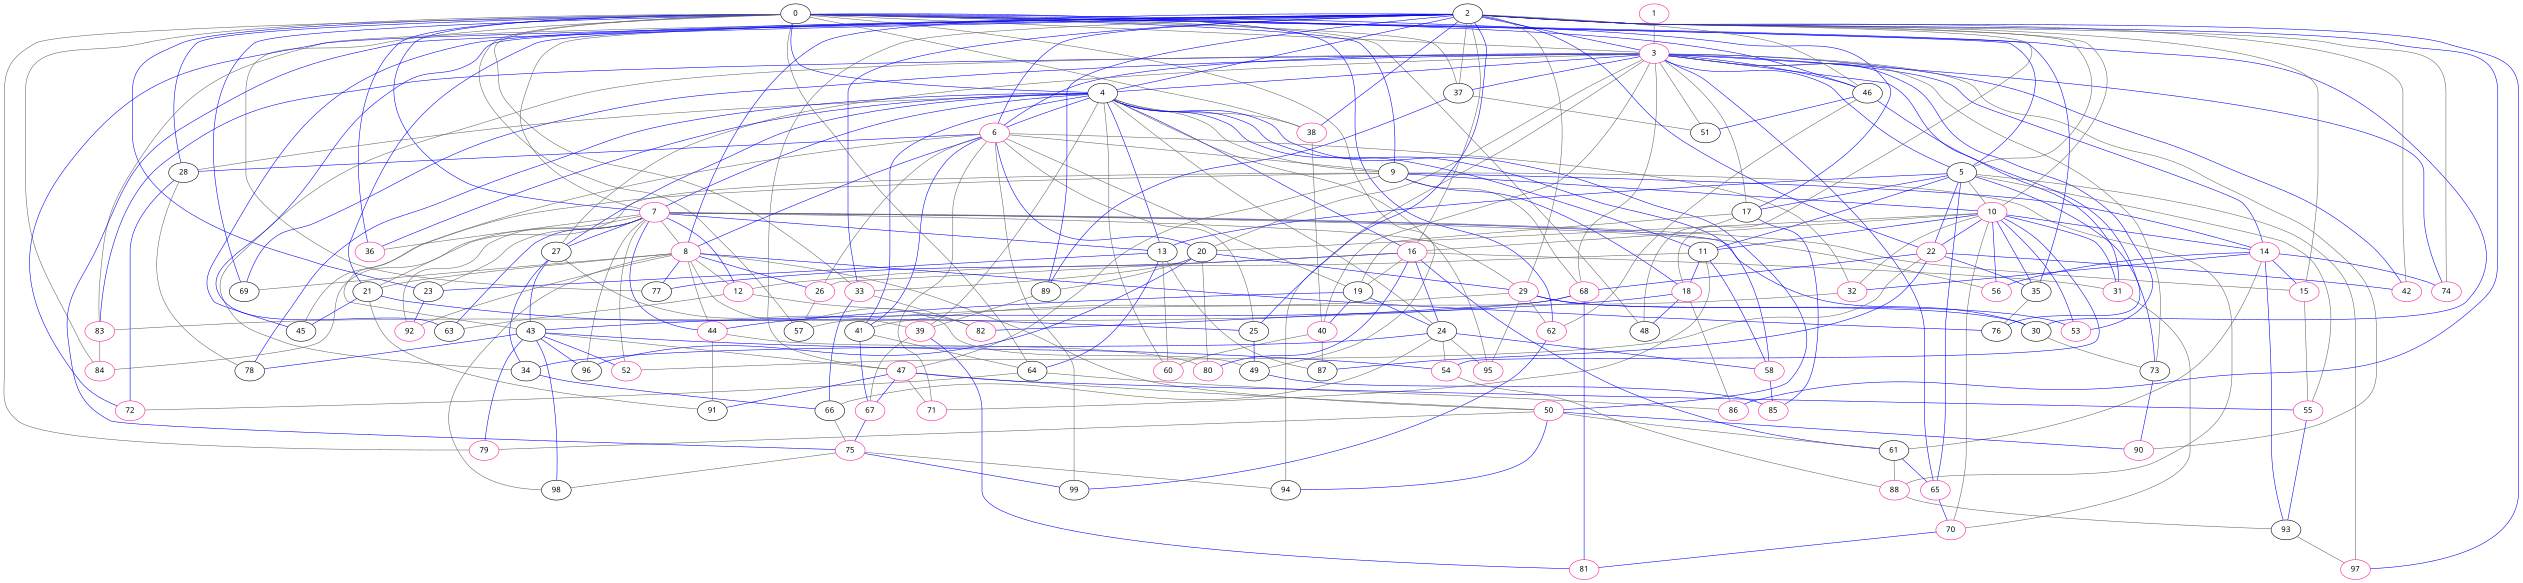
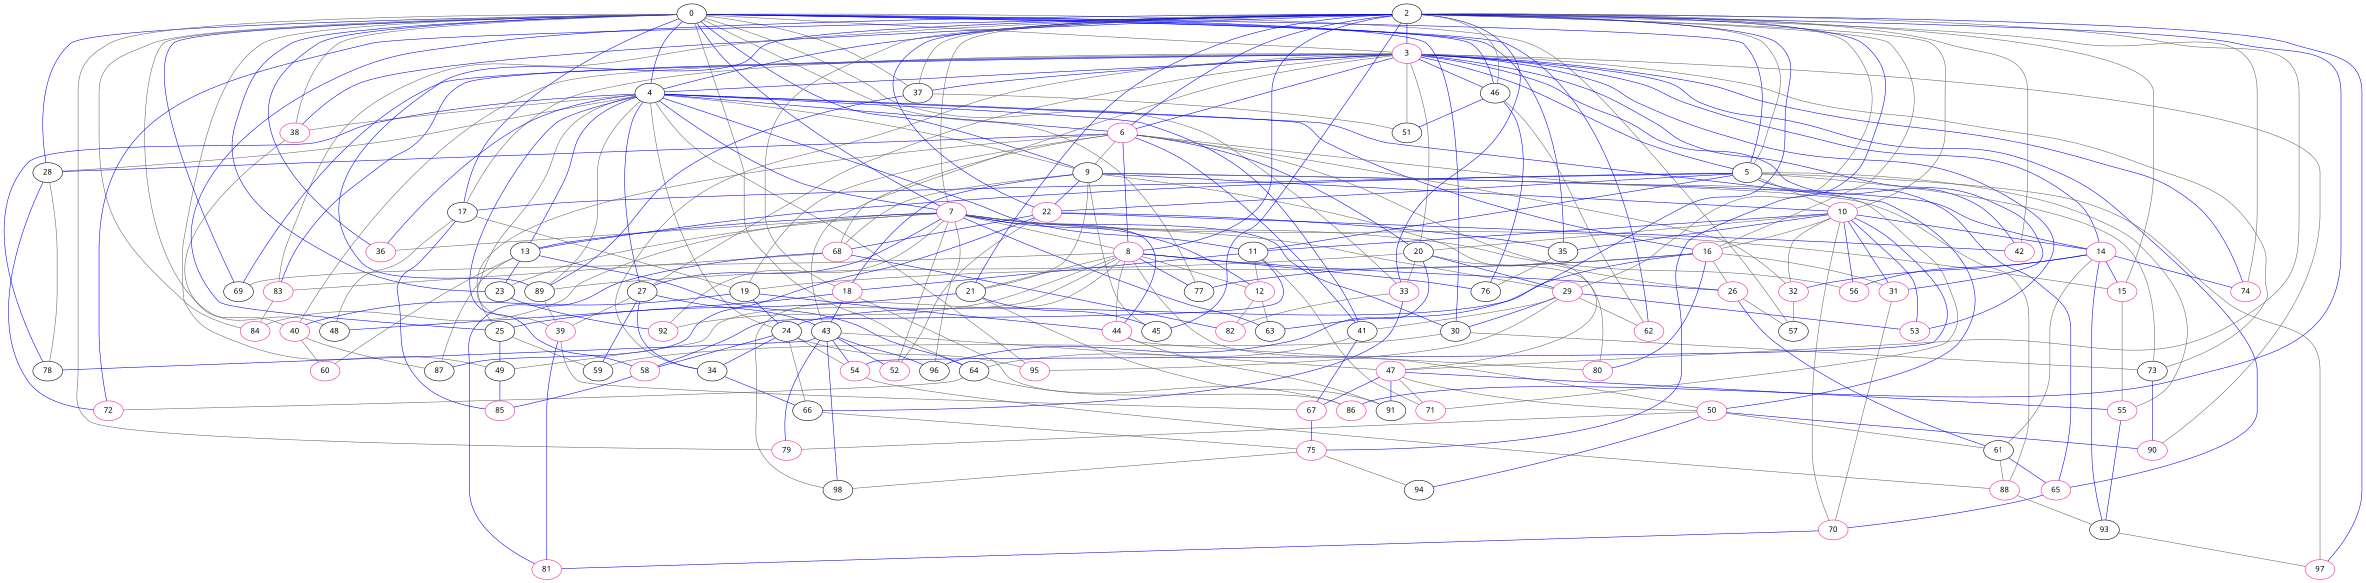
(1654, 14) -> none
(1408, 202) -> none
(1110, 231) -> (597, 194)
(1962, 232) -> (1070, 190)
(2096, 232) -> (2008, 204)
none -> (598, 371)
(1610, 384) -> (1838, 383)
(1074, 490) -> none
